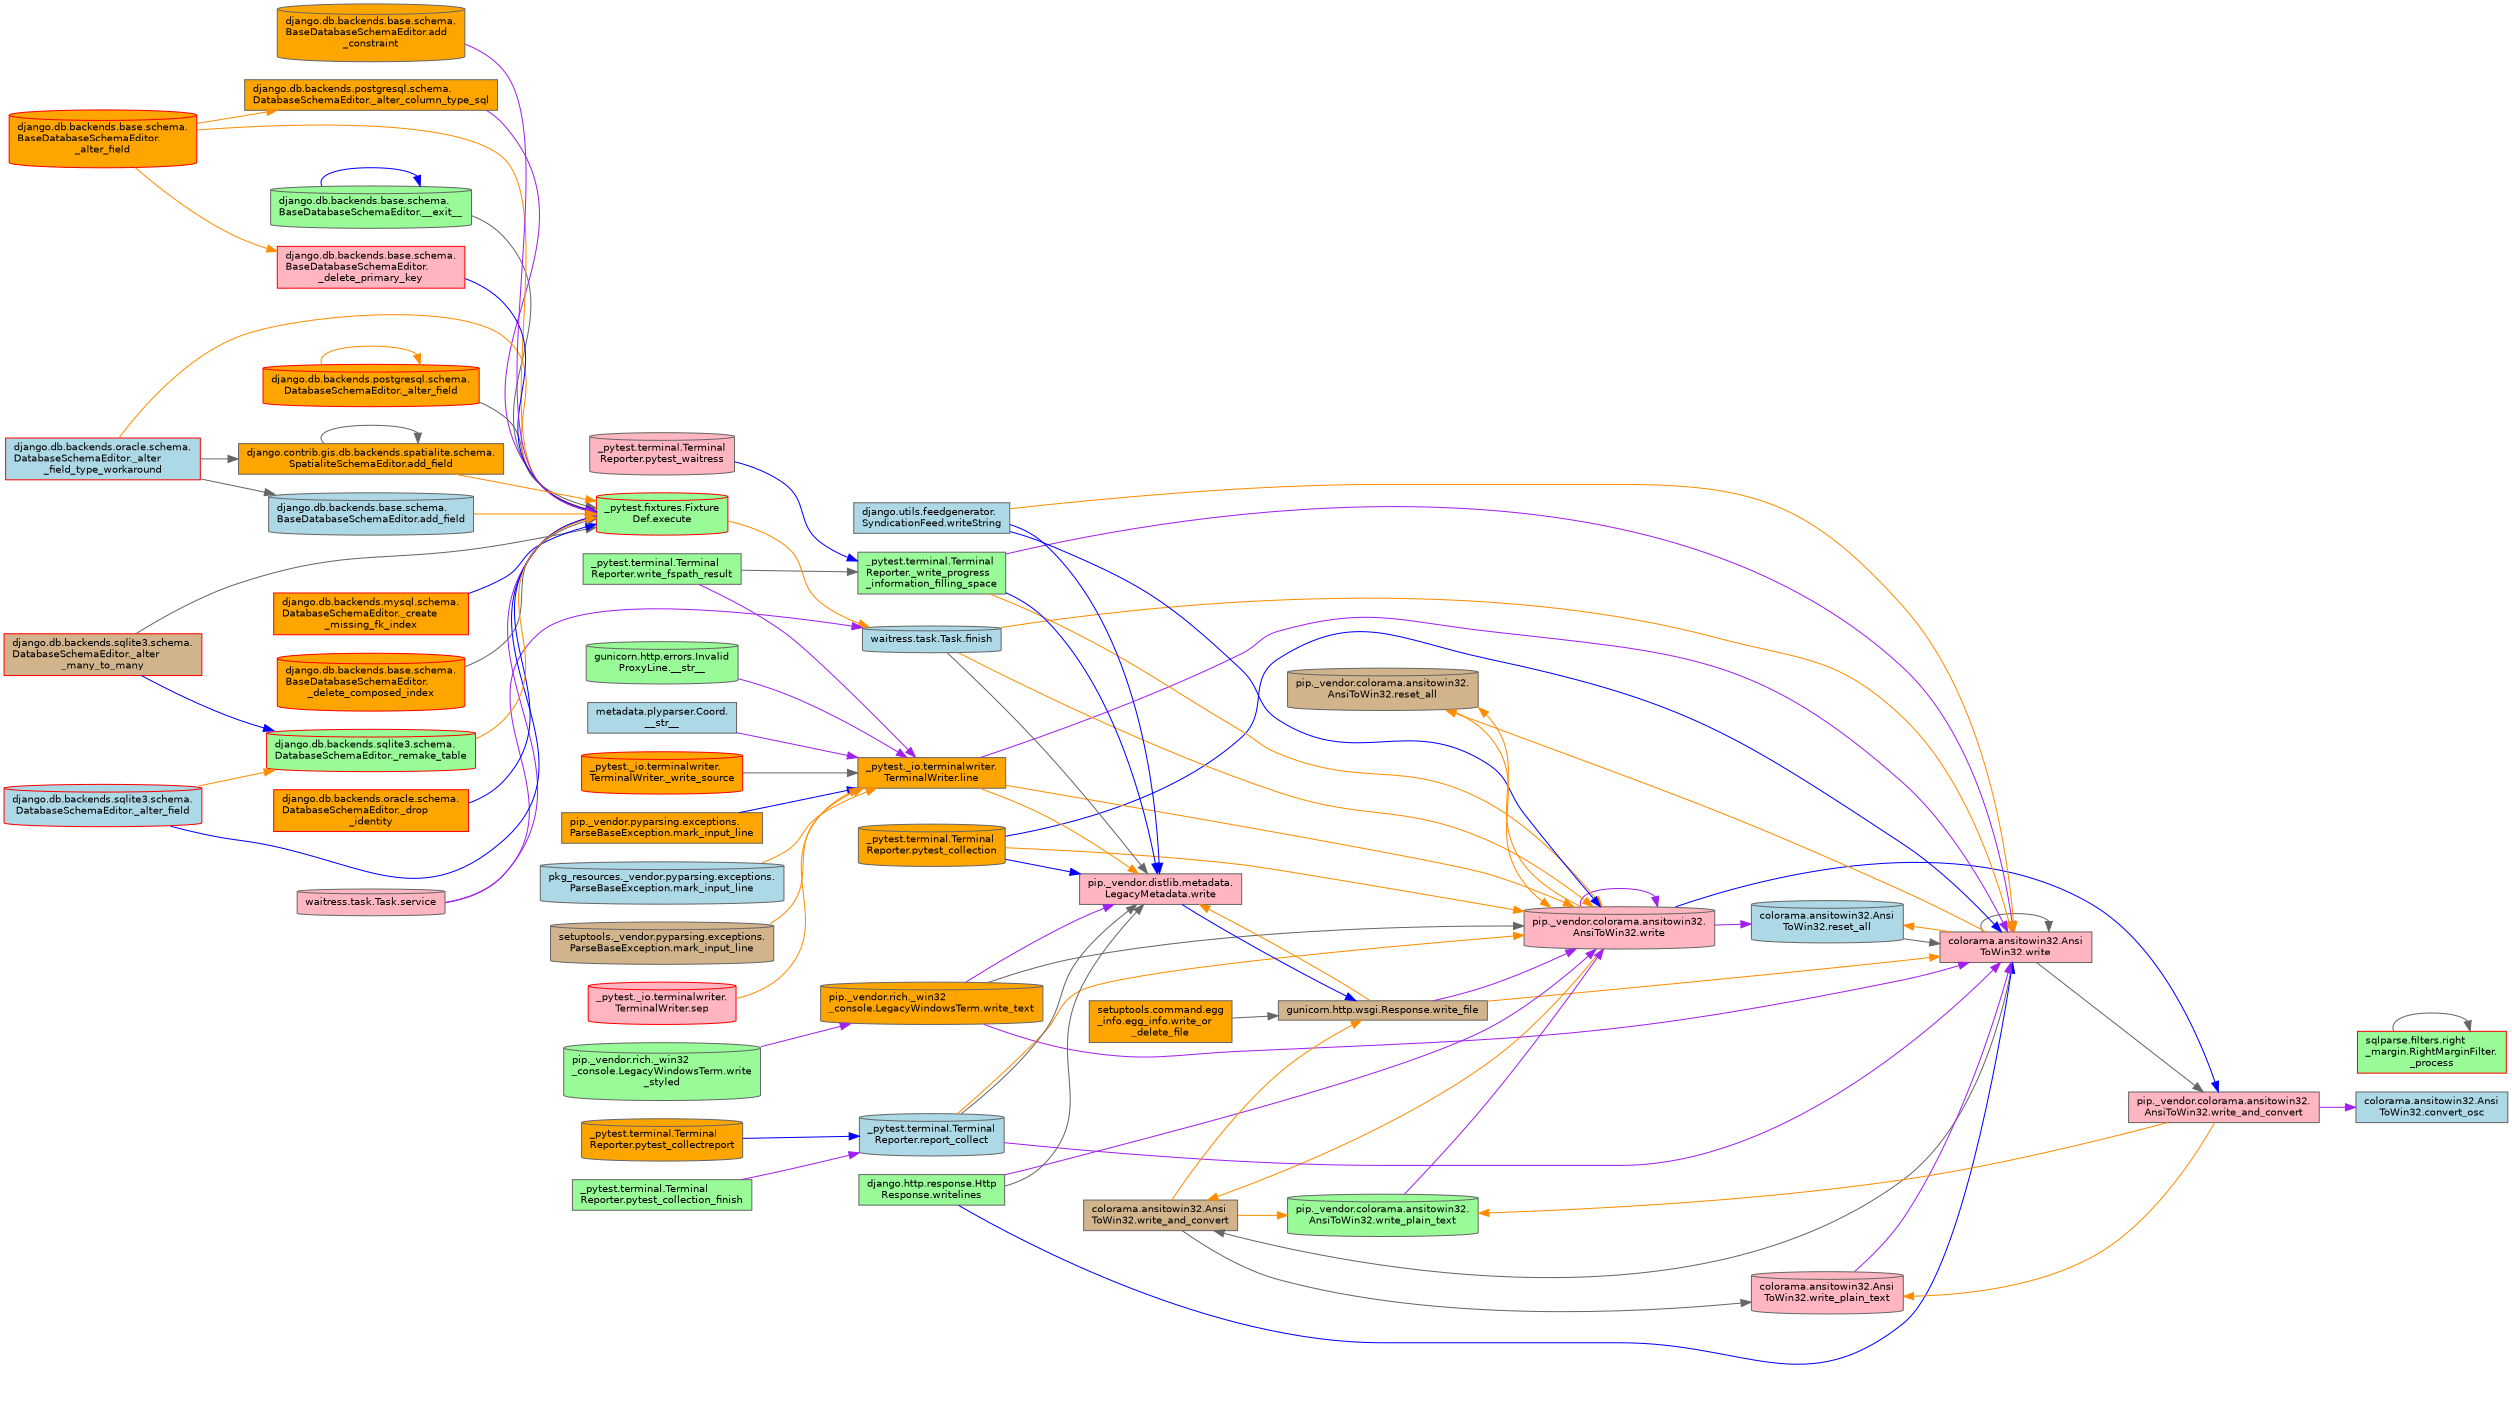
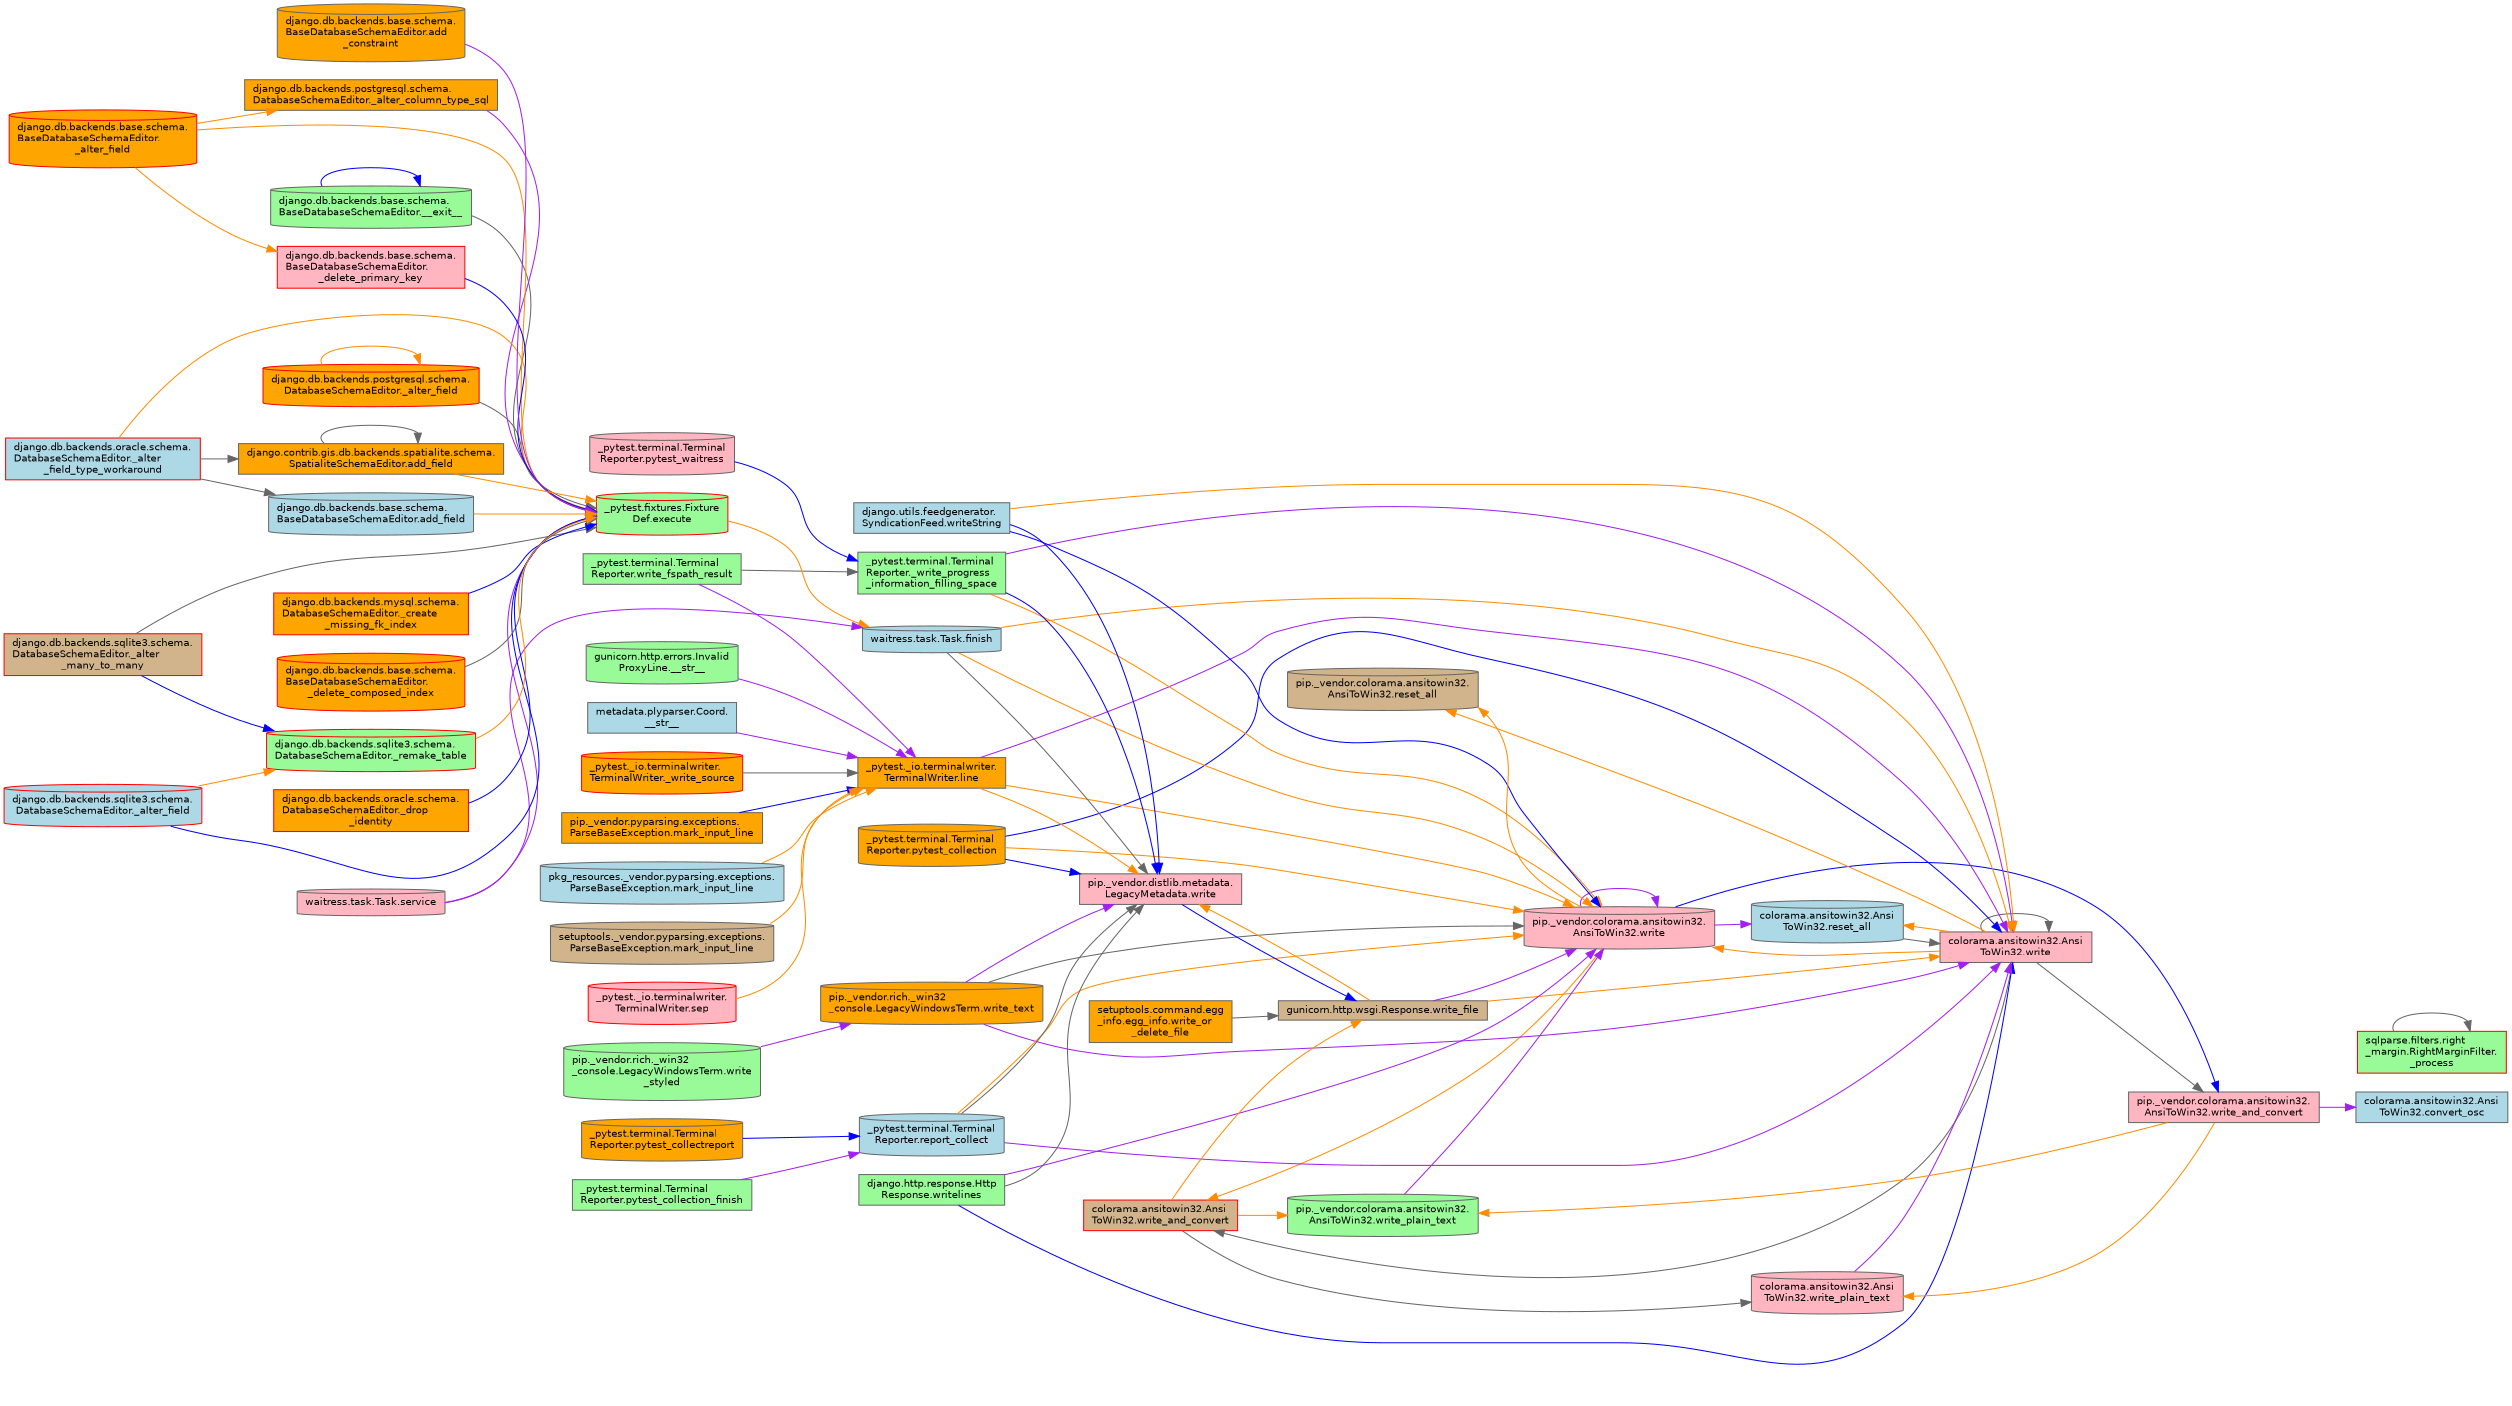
(1497, 748) -> (1832, 955)
(1161, 1215) -> (1161, 1215)
